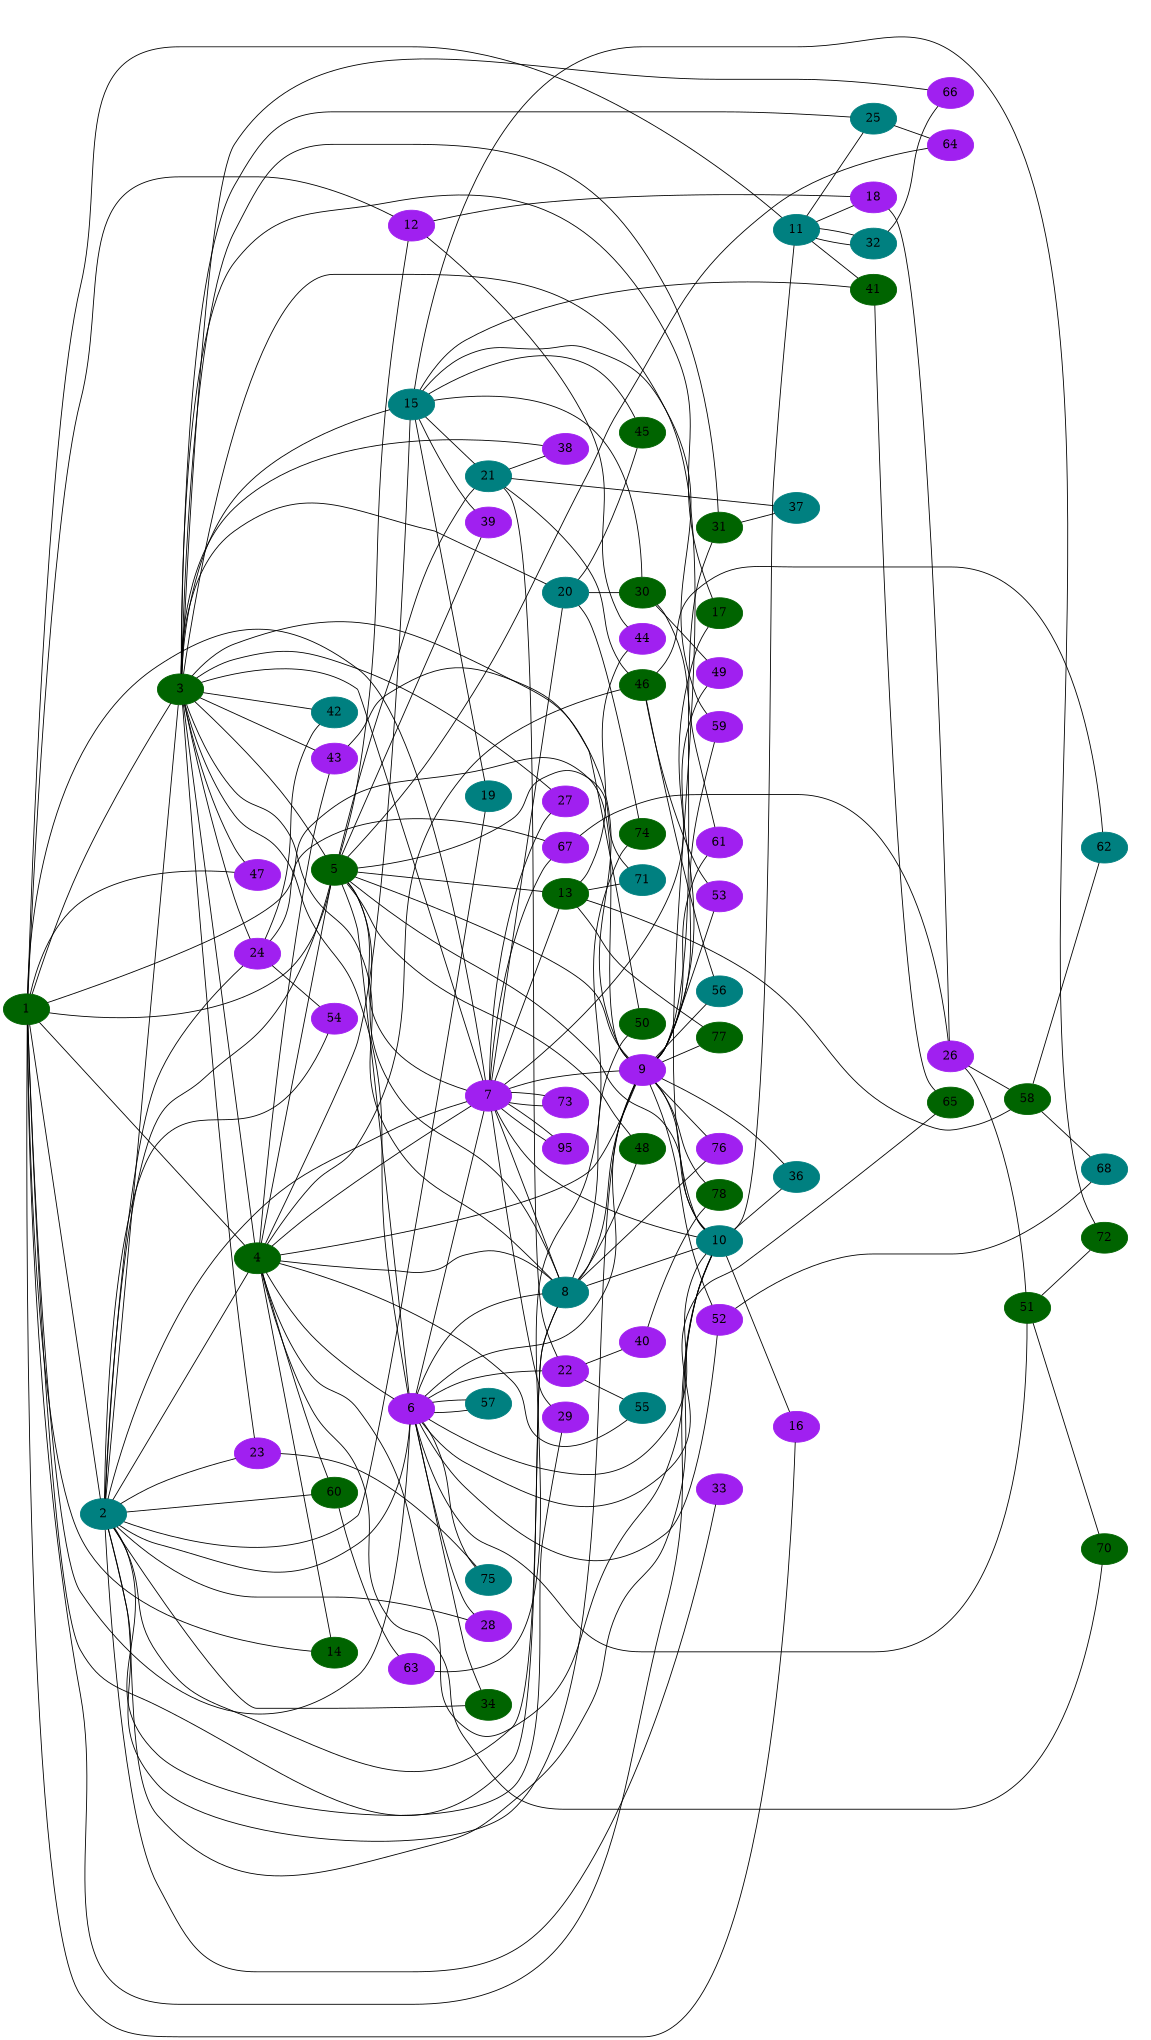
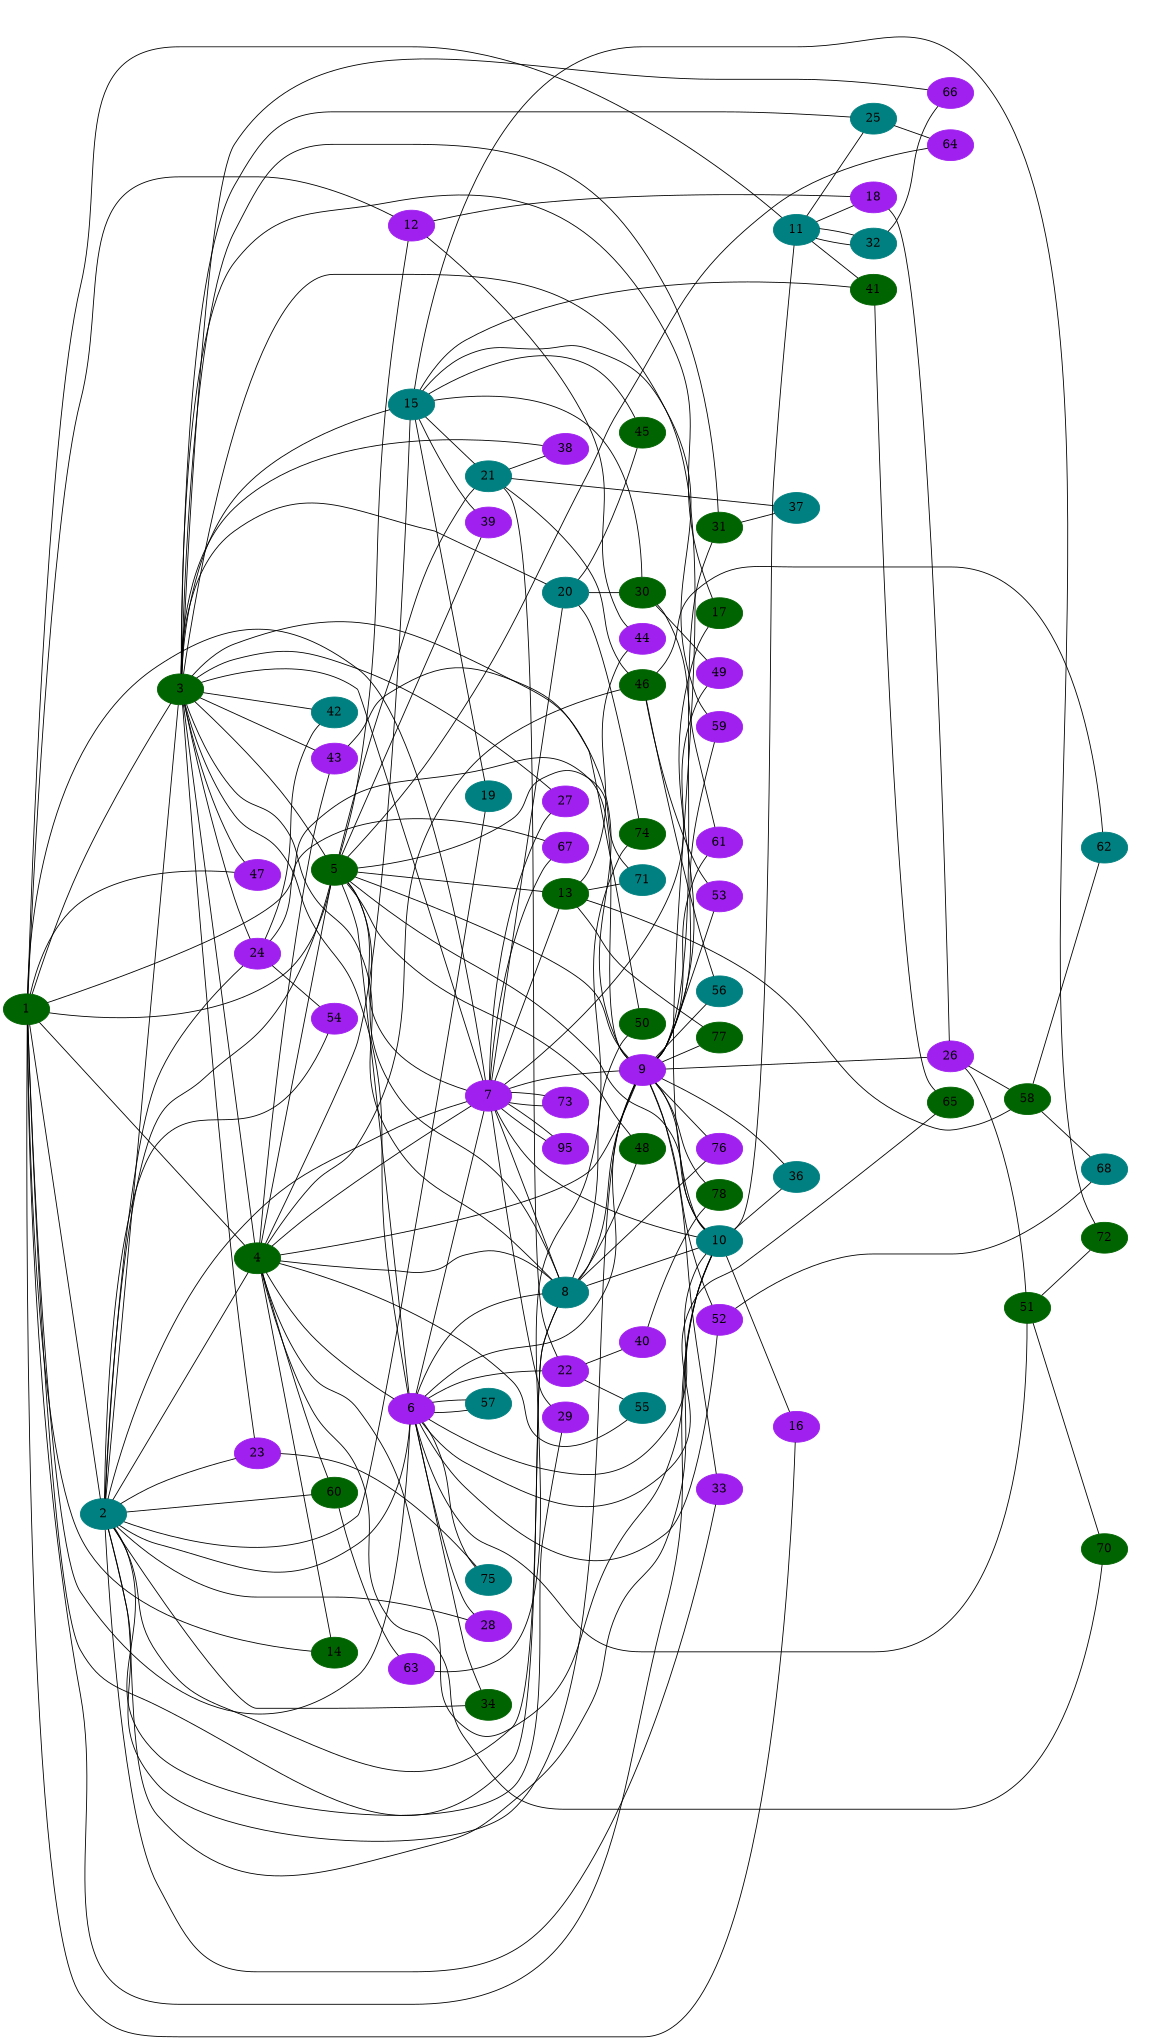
(839, 804) -> (796, 1063)
none -> (688, 1268)
